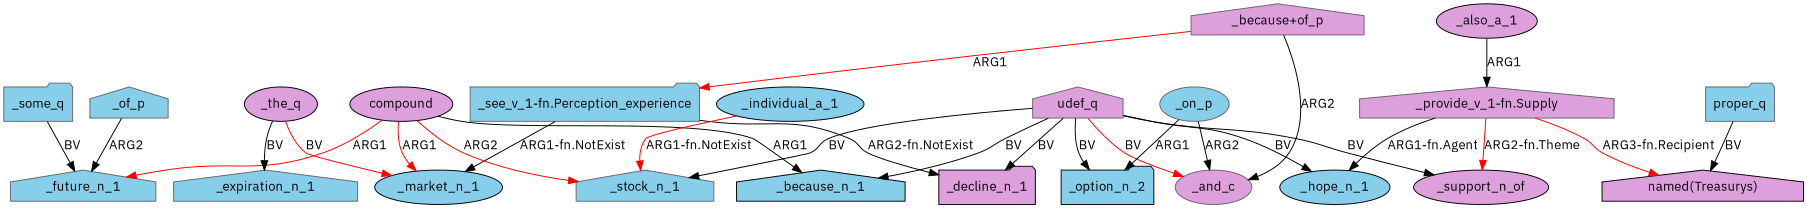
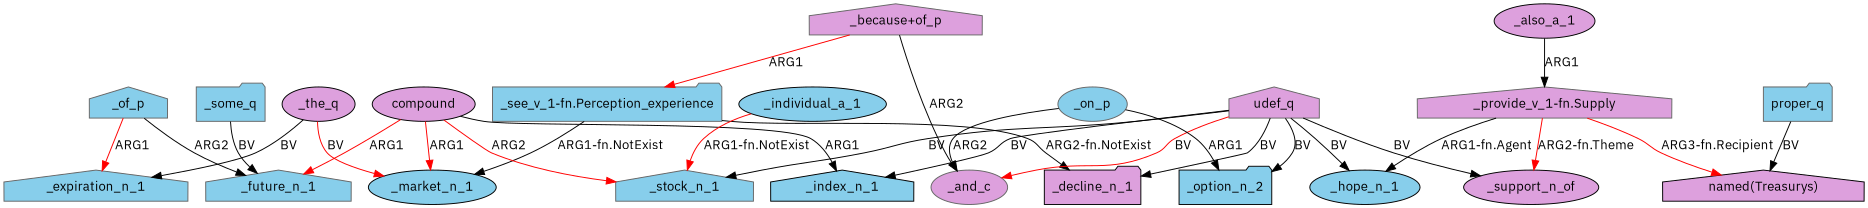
none -> (114, 140)
(821, 187) -> (842, 187)
